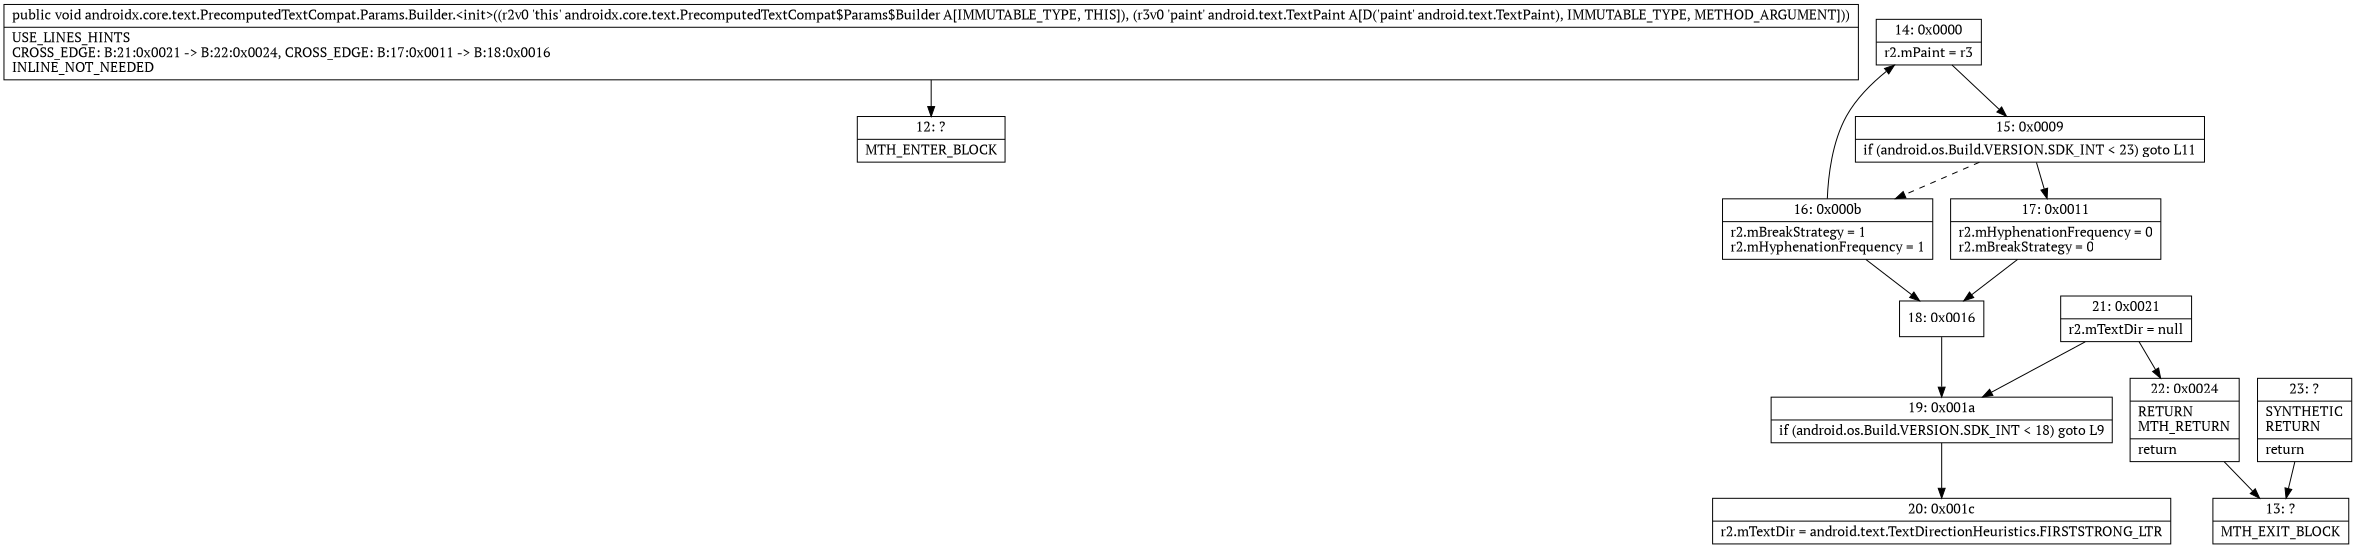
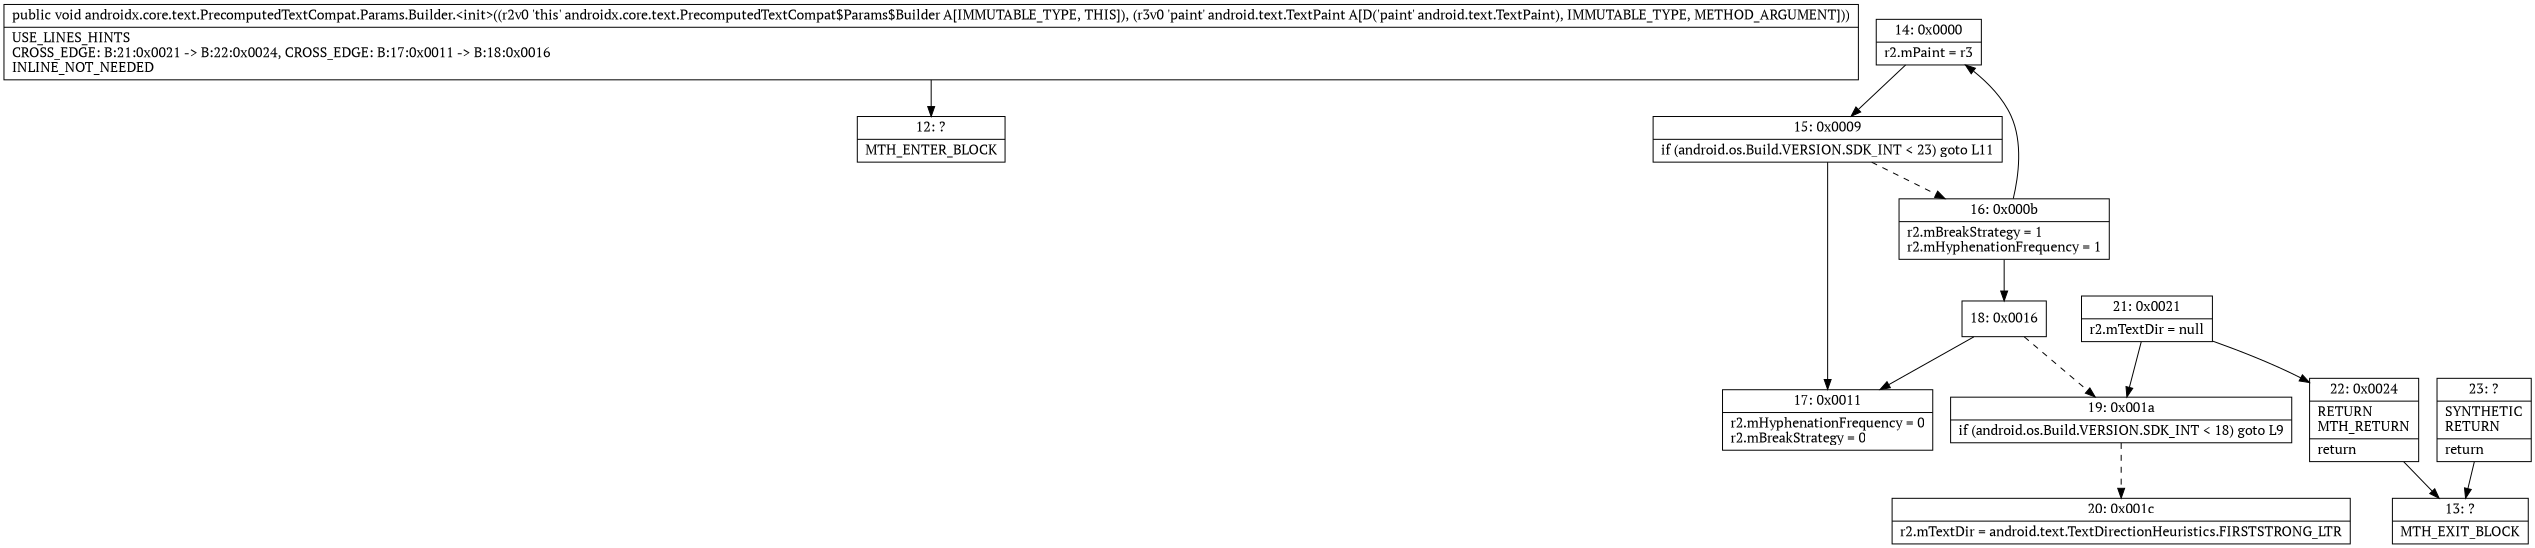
(1995, 277) -> (1931, 361)
(1942, 362) -> (2056, 364)
(1942, 465) -> (2121, 465)
